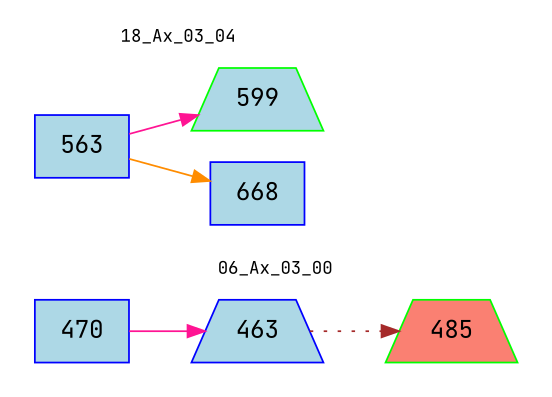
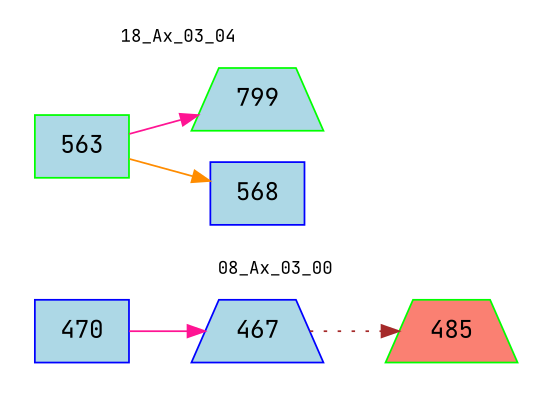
(257, 99) -> (257, 99)
(82, 146) -> (82, 146)
(257, 193) -> (257, 193)
(276, 269) -> (276, 269)
(257, 331) -> (257, 331)
